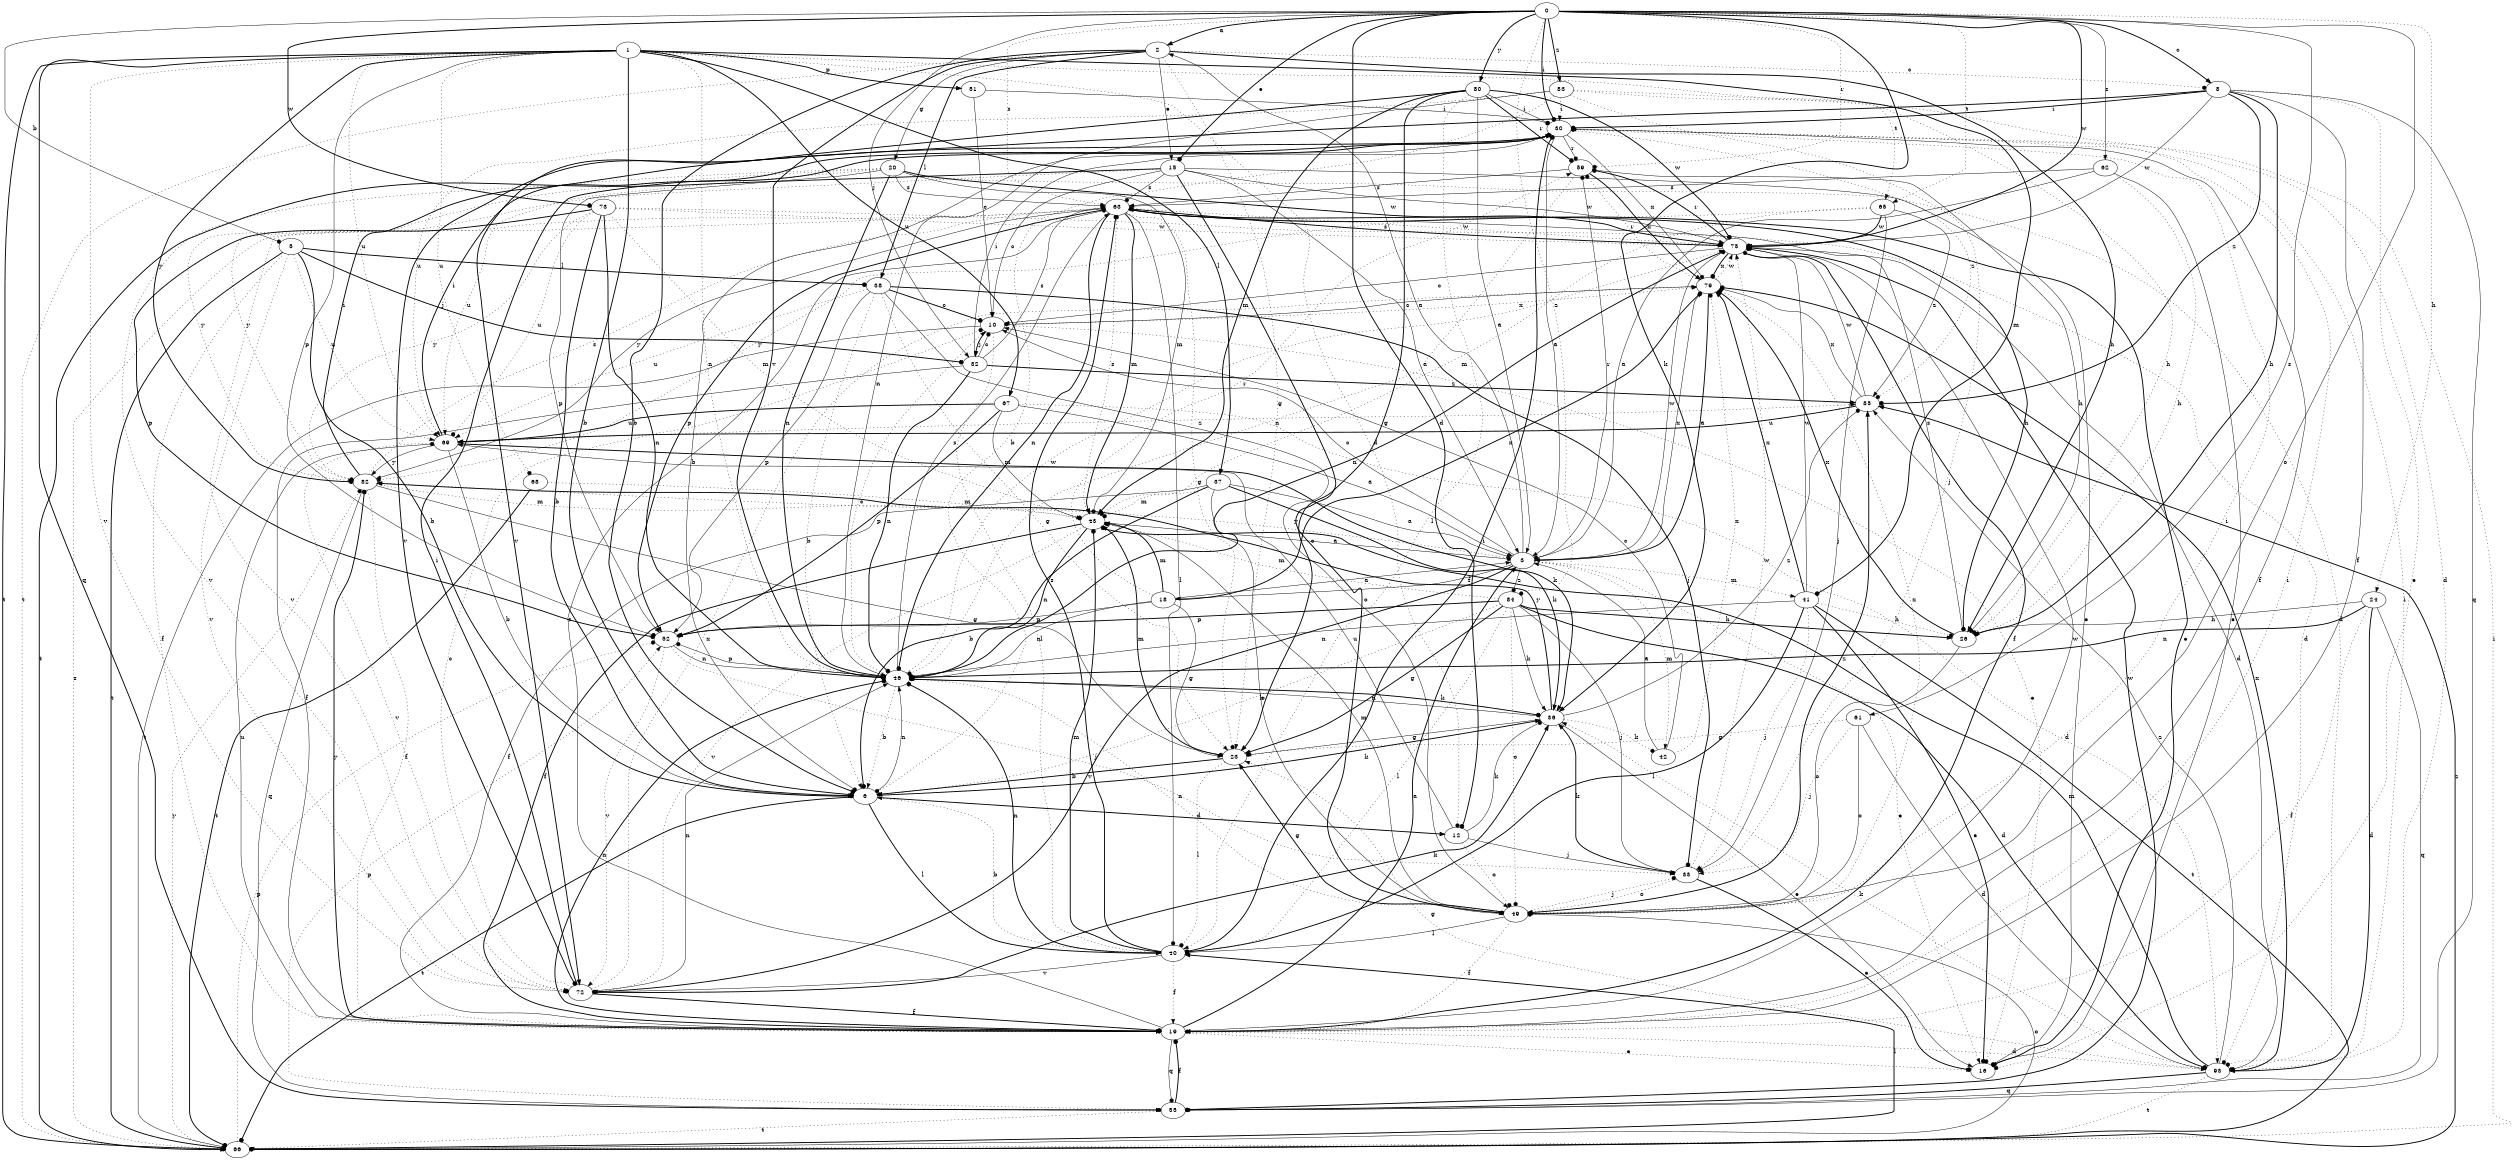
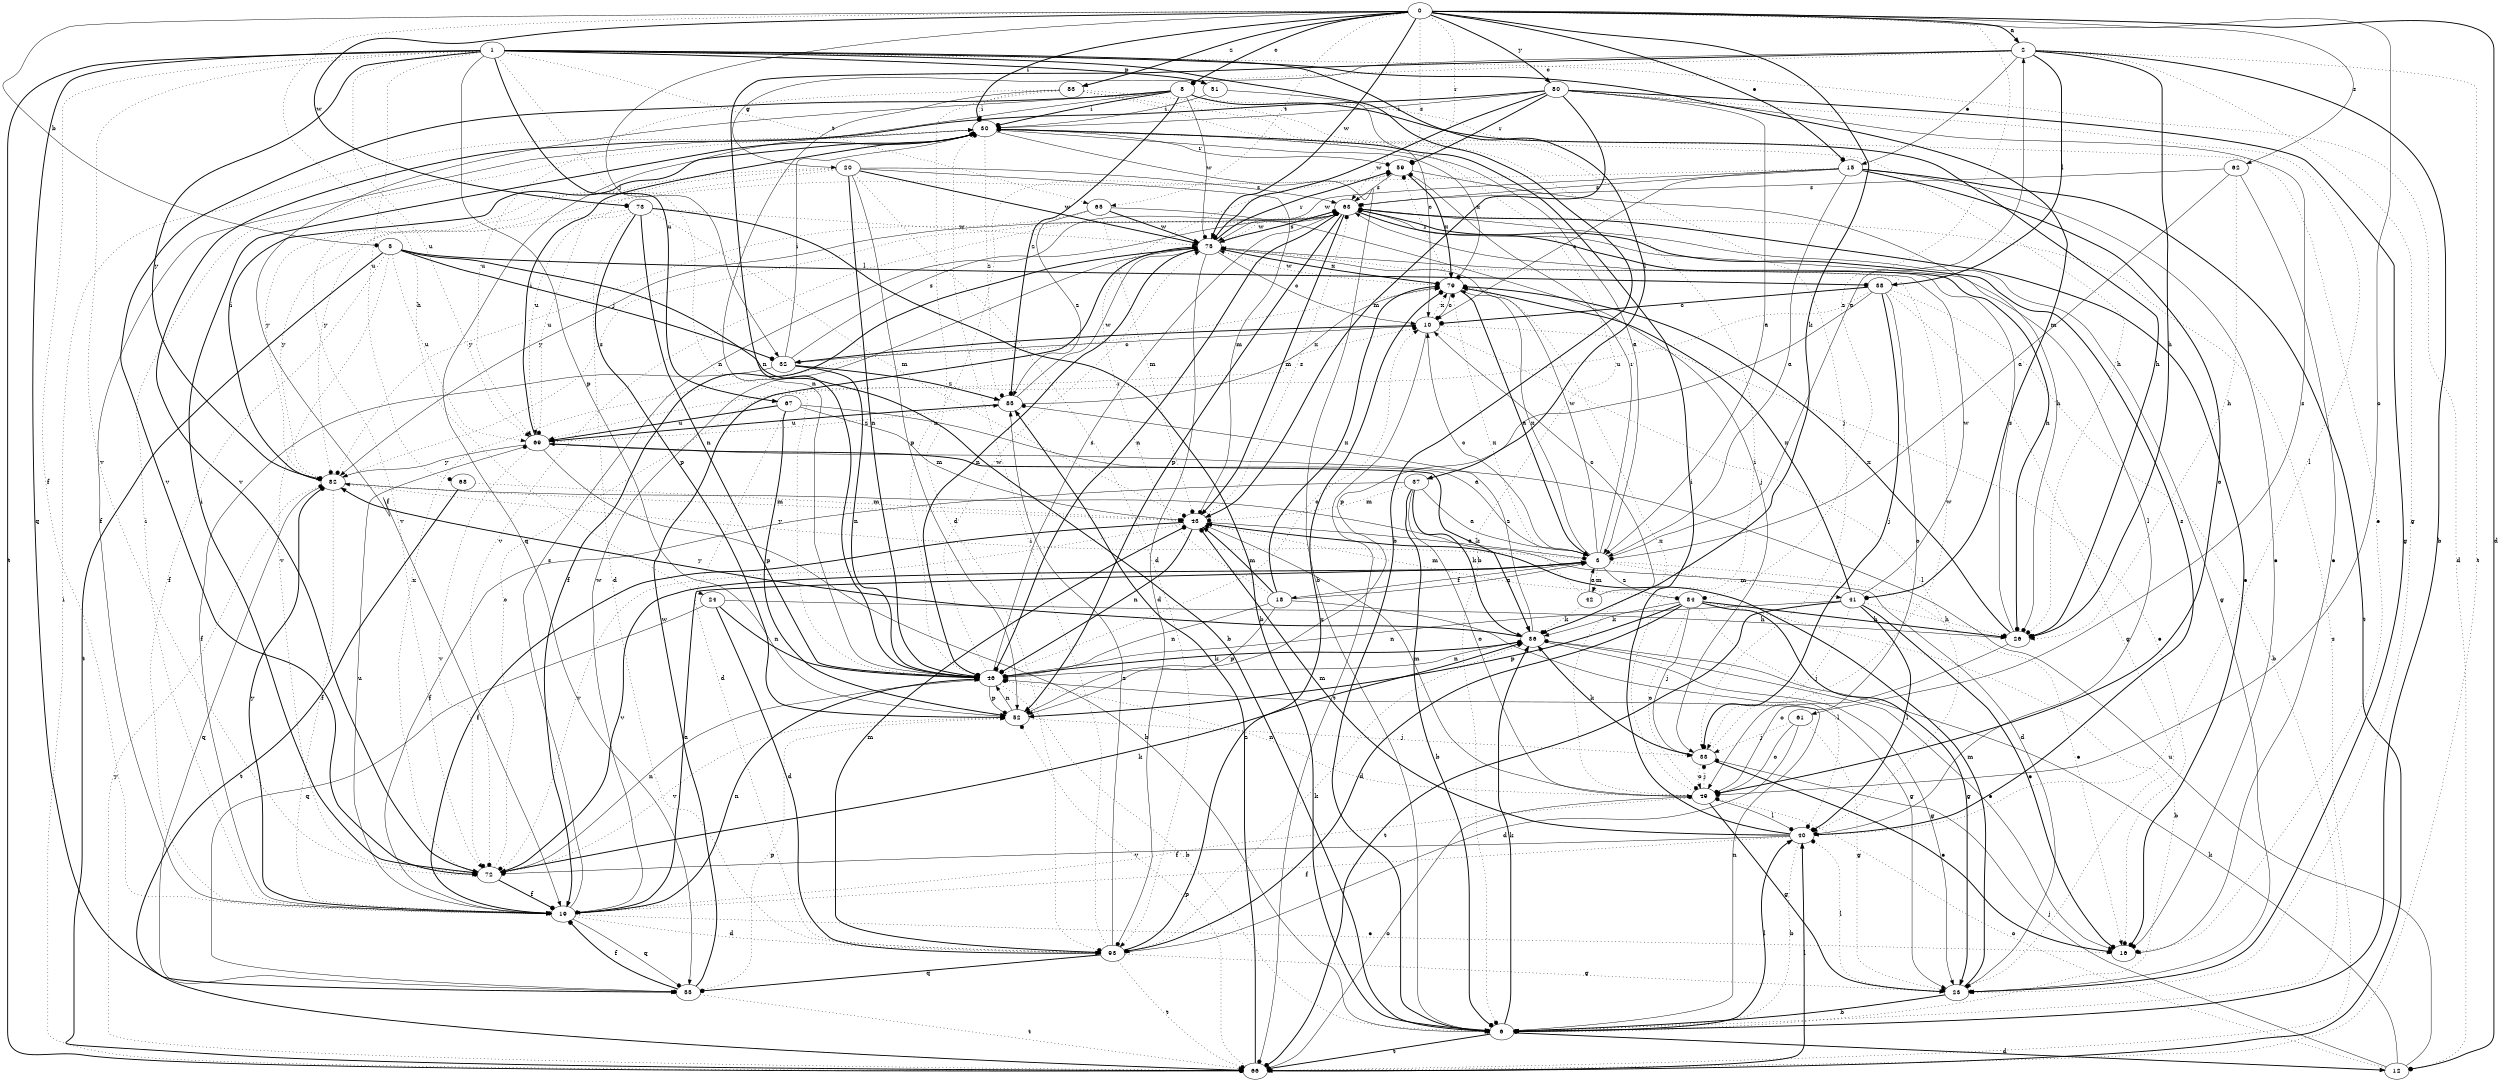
(1891, 14) -> (1297, 34)
(2312, 108) -> (2301, 188)
(774, 364) -> (765, 364)
(1194, 467) -> (2138, 406)
(975, 620) -> (2023, 737)
(1610, 729) -> (1563, 618)
(1800, 761) -> none
(1013, 852) -> none
(1883, 1019) -> (48, 500)
